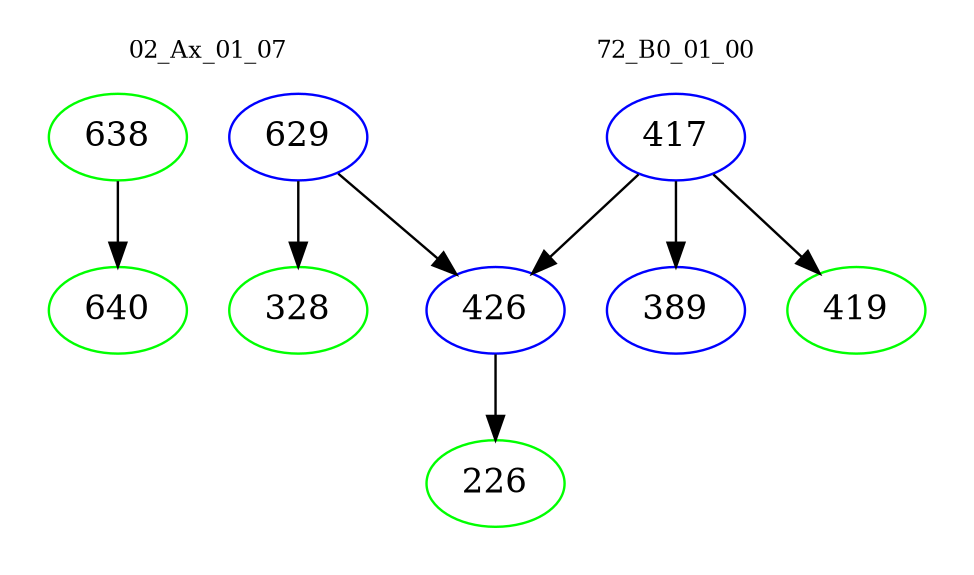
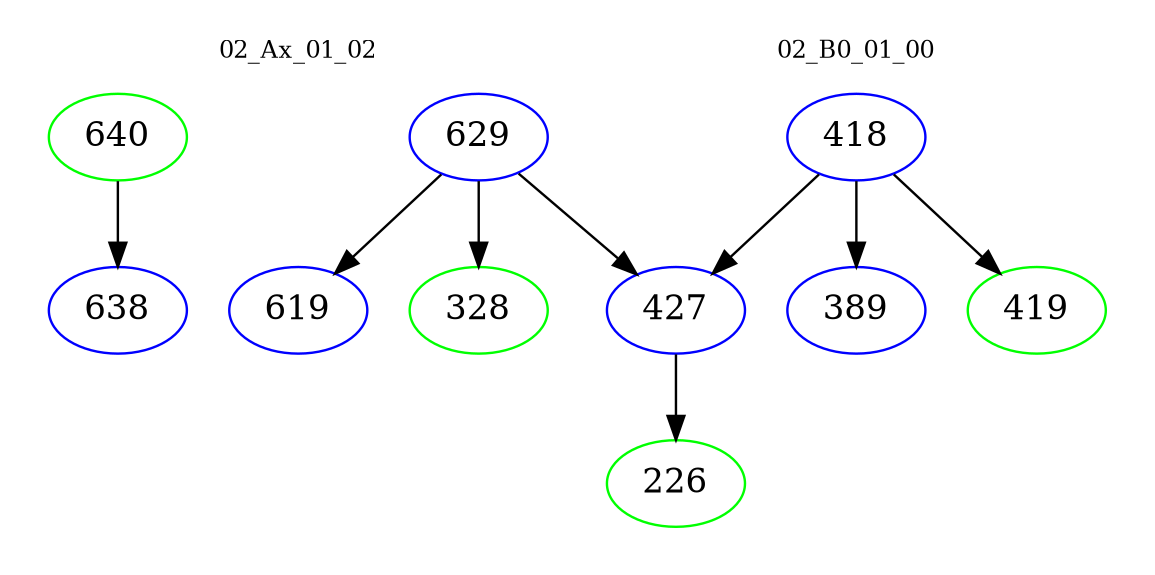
(208, 52) -> (298, 52)
(676, 52) -> (856, 52)
(118, 137) -> (118, 310)
(676, 137) -> (856, 137)
(118, 212) -> (118, 212)
none -> (298, 310)
(496, 310) -> (676, 310)
